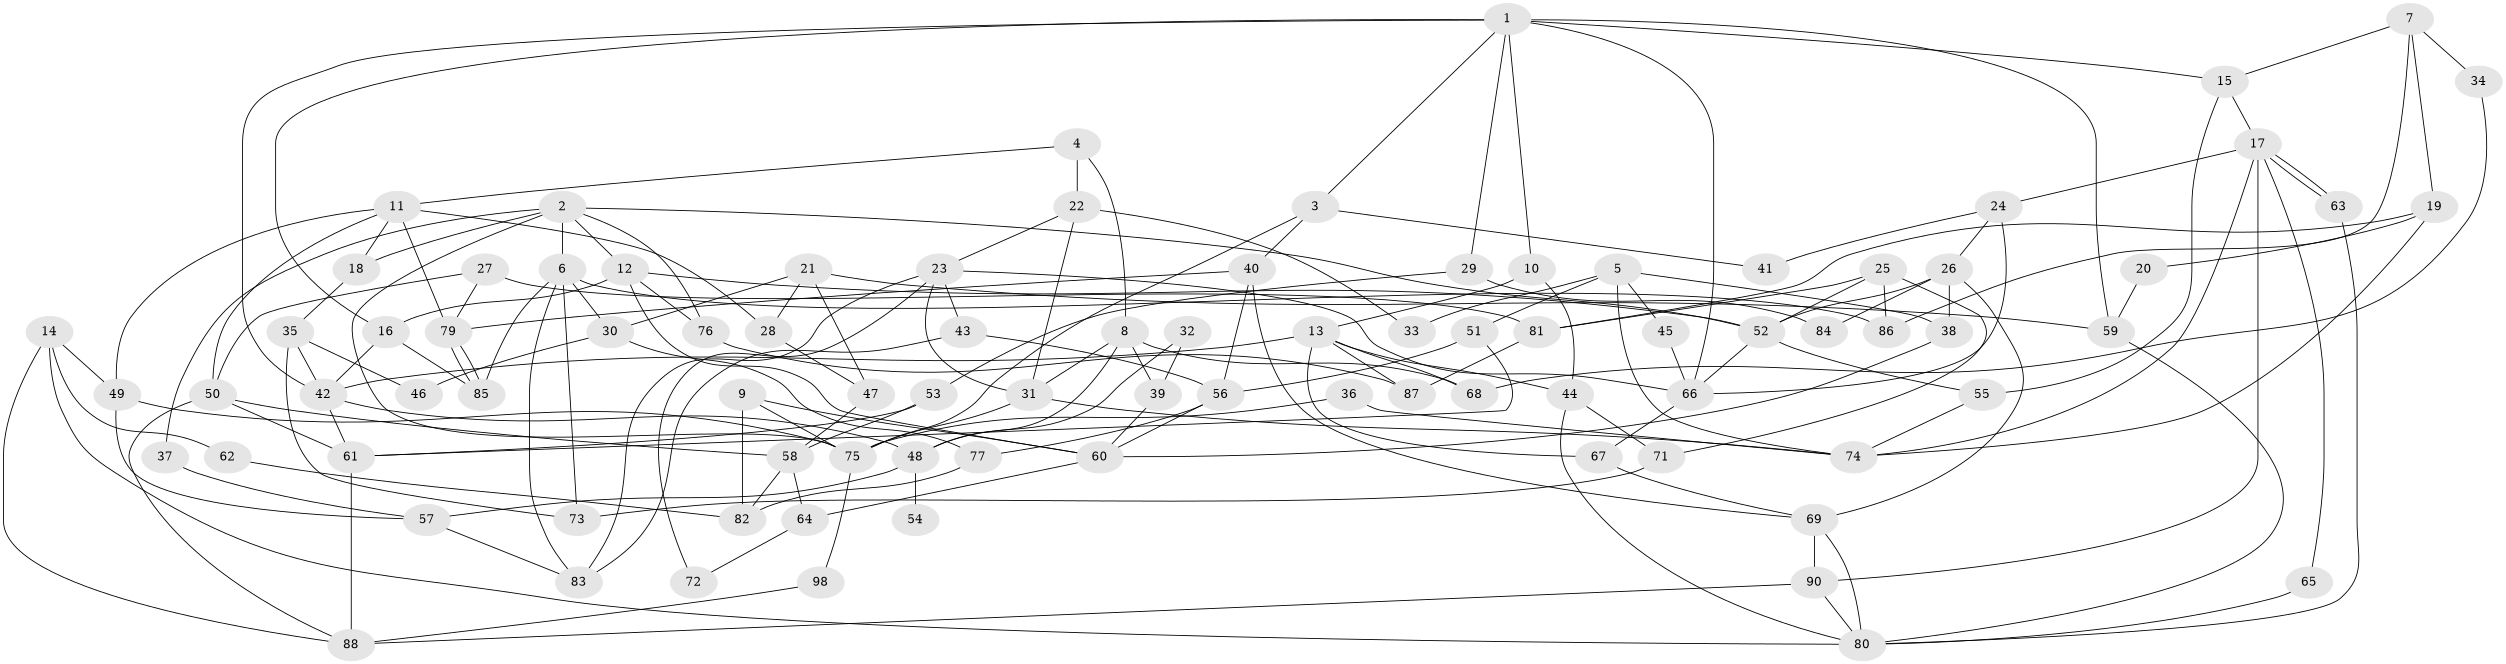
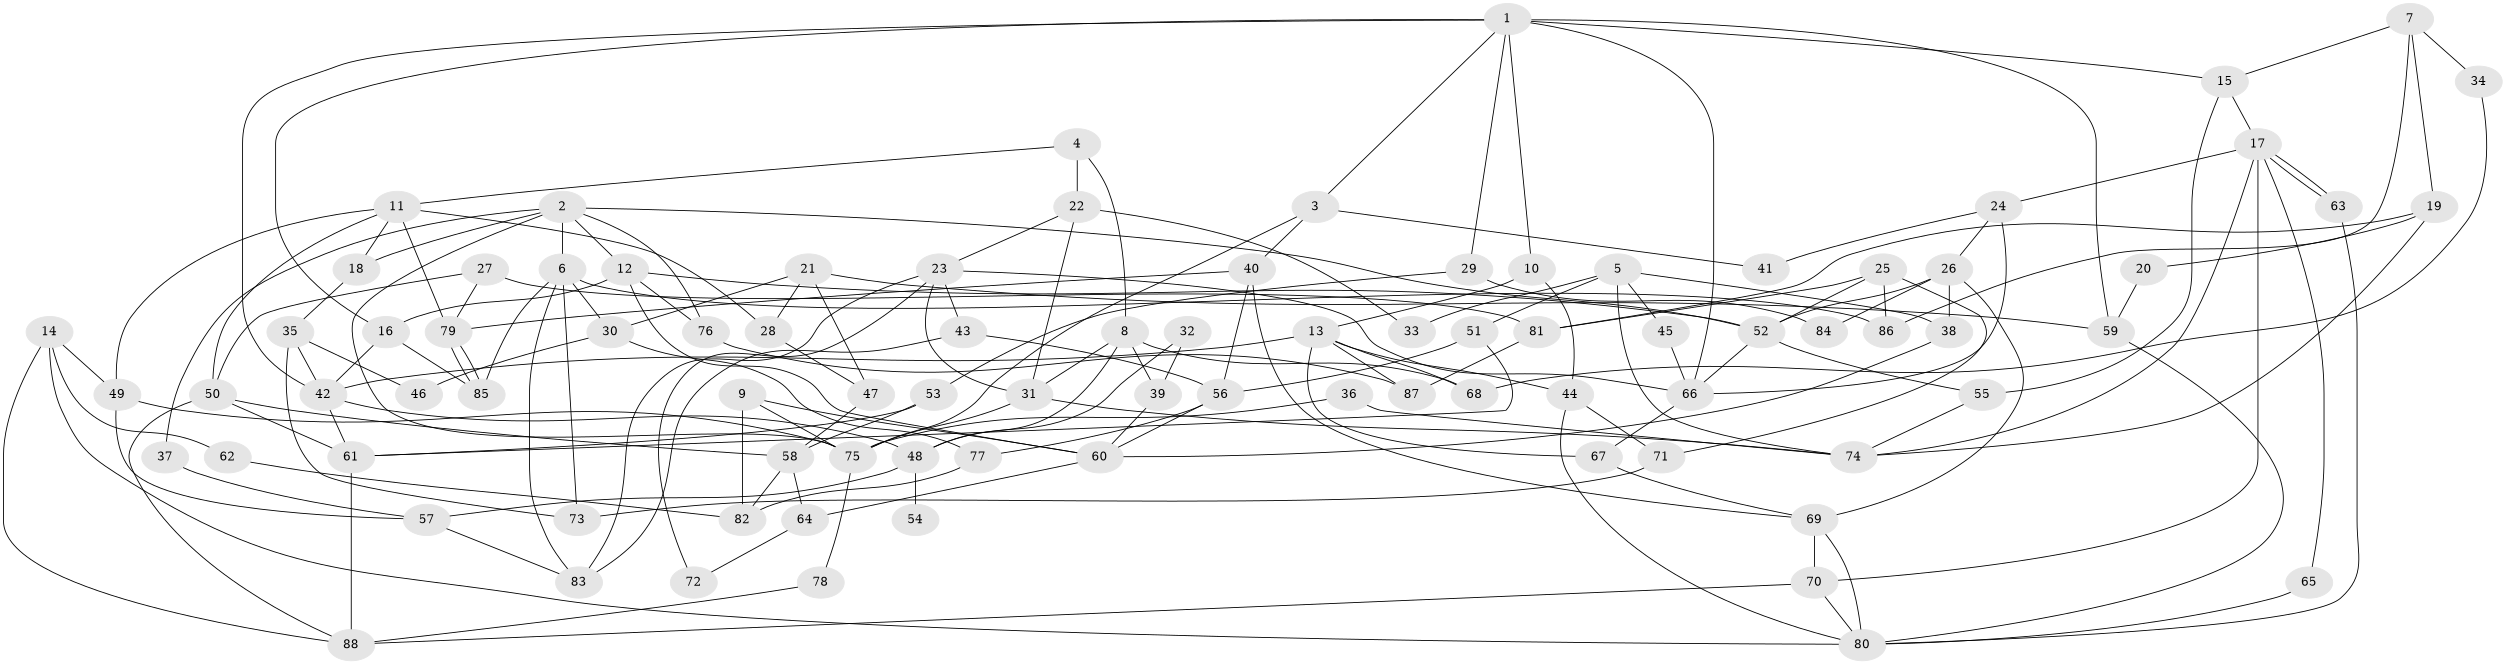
(821, 583) -> (821, 583)
(1815, 583) -> (1815, 583)
